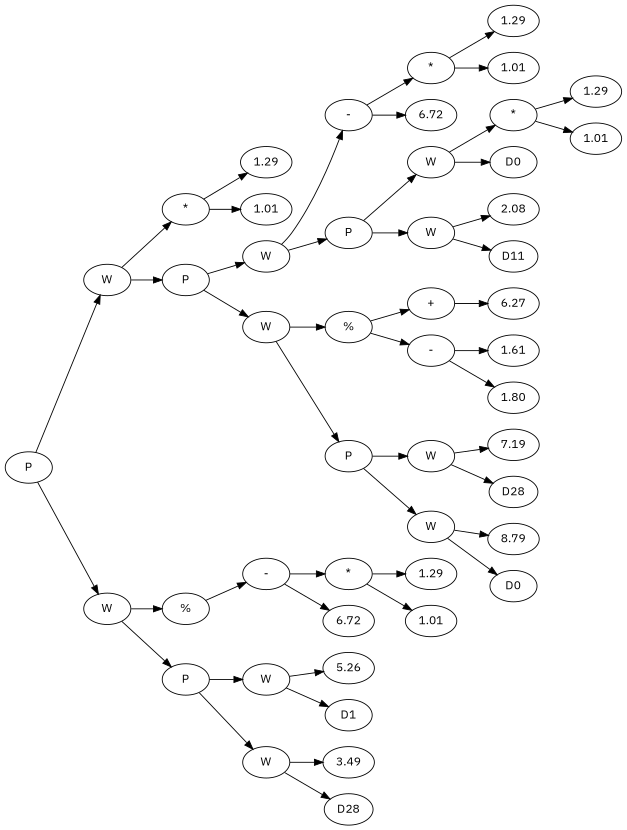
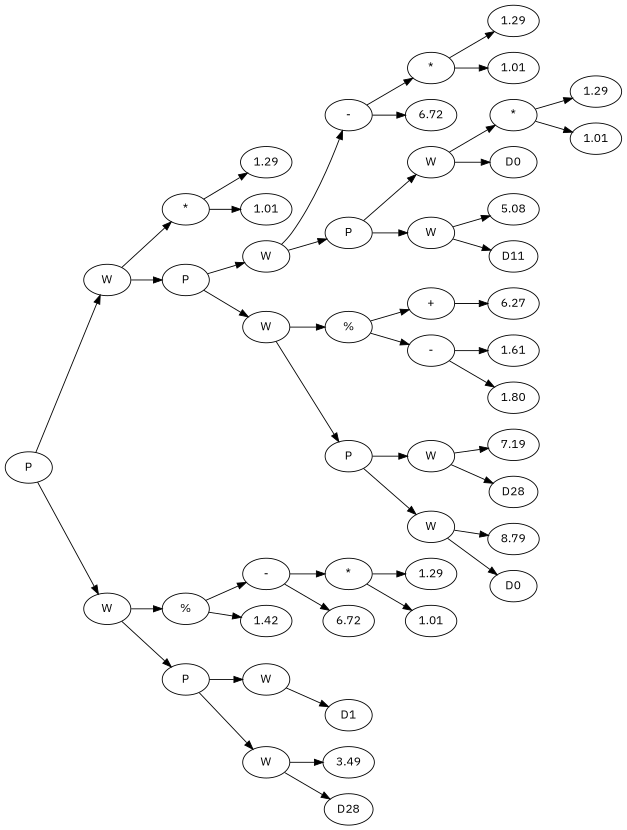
(514, 209) -> (514, 209)
none -> (266, 621)
(349, 668) -> none
